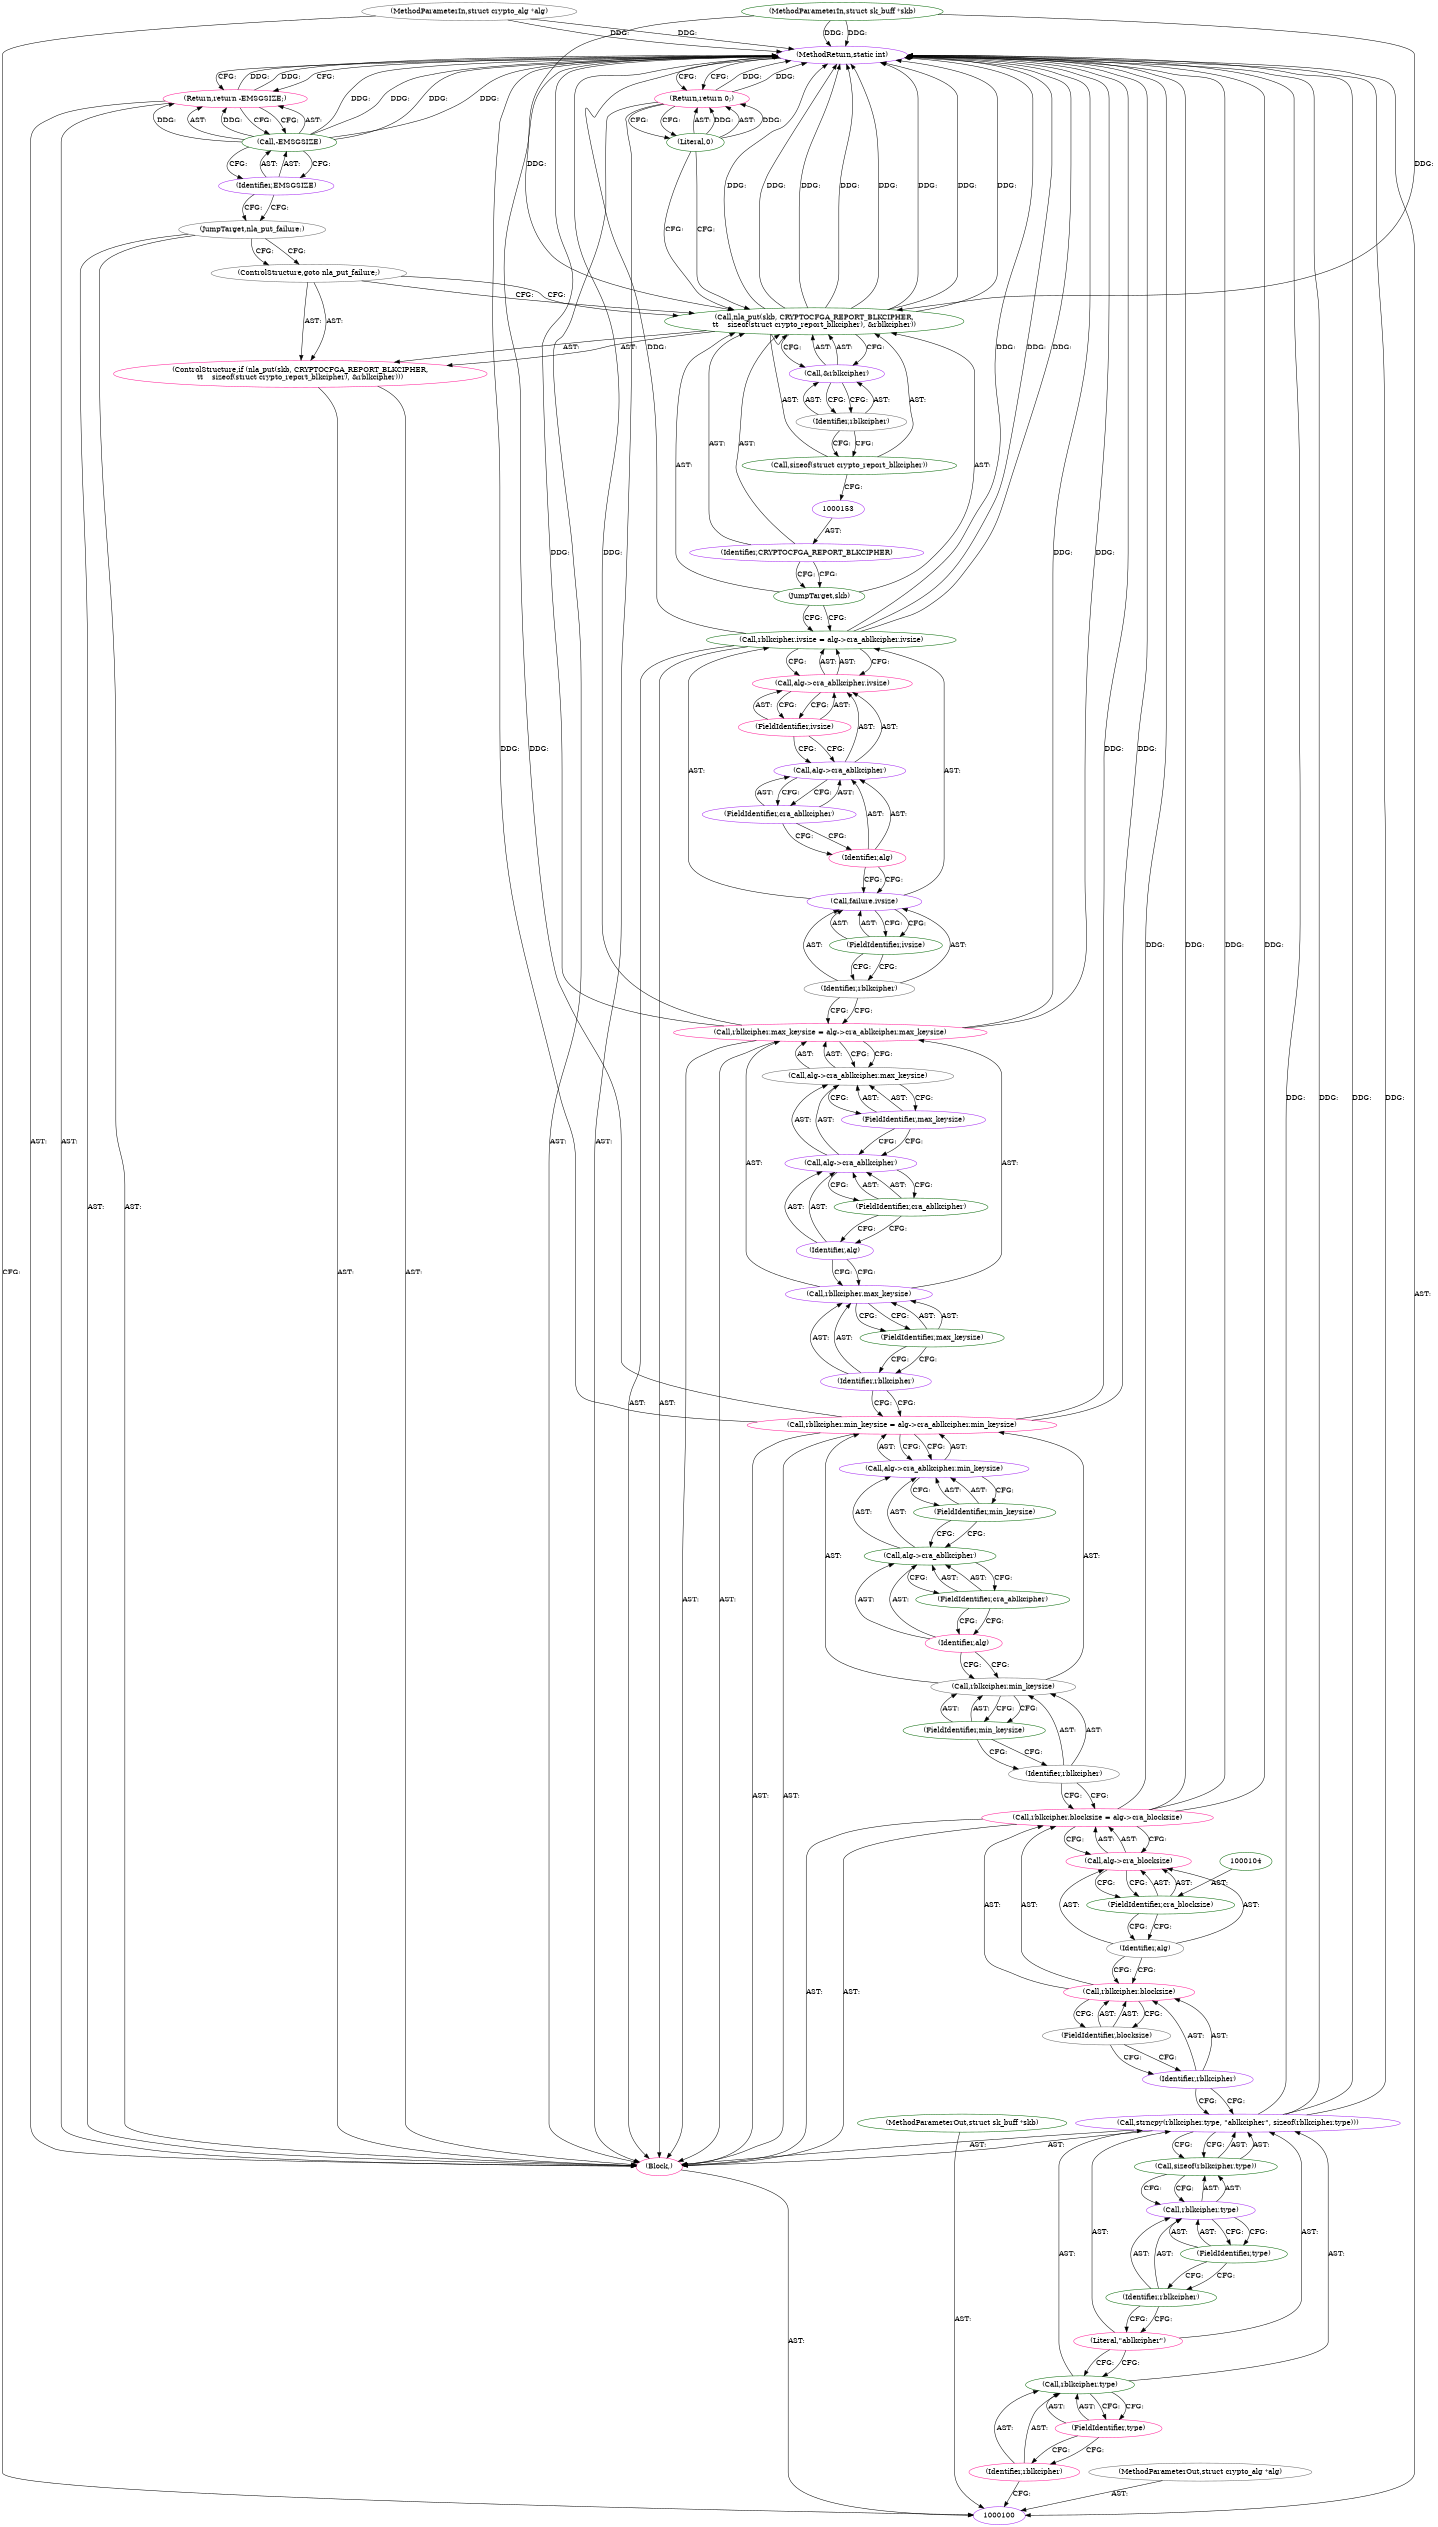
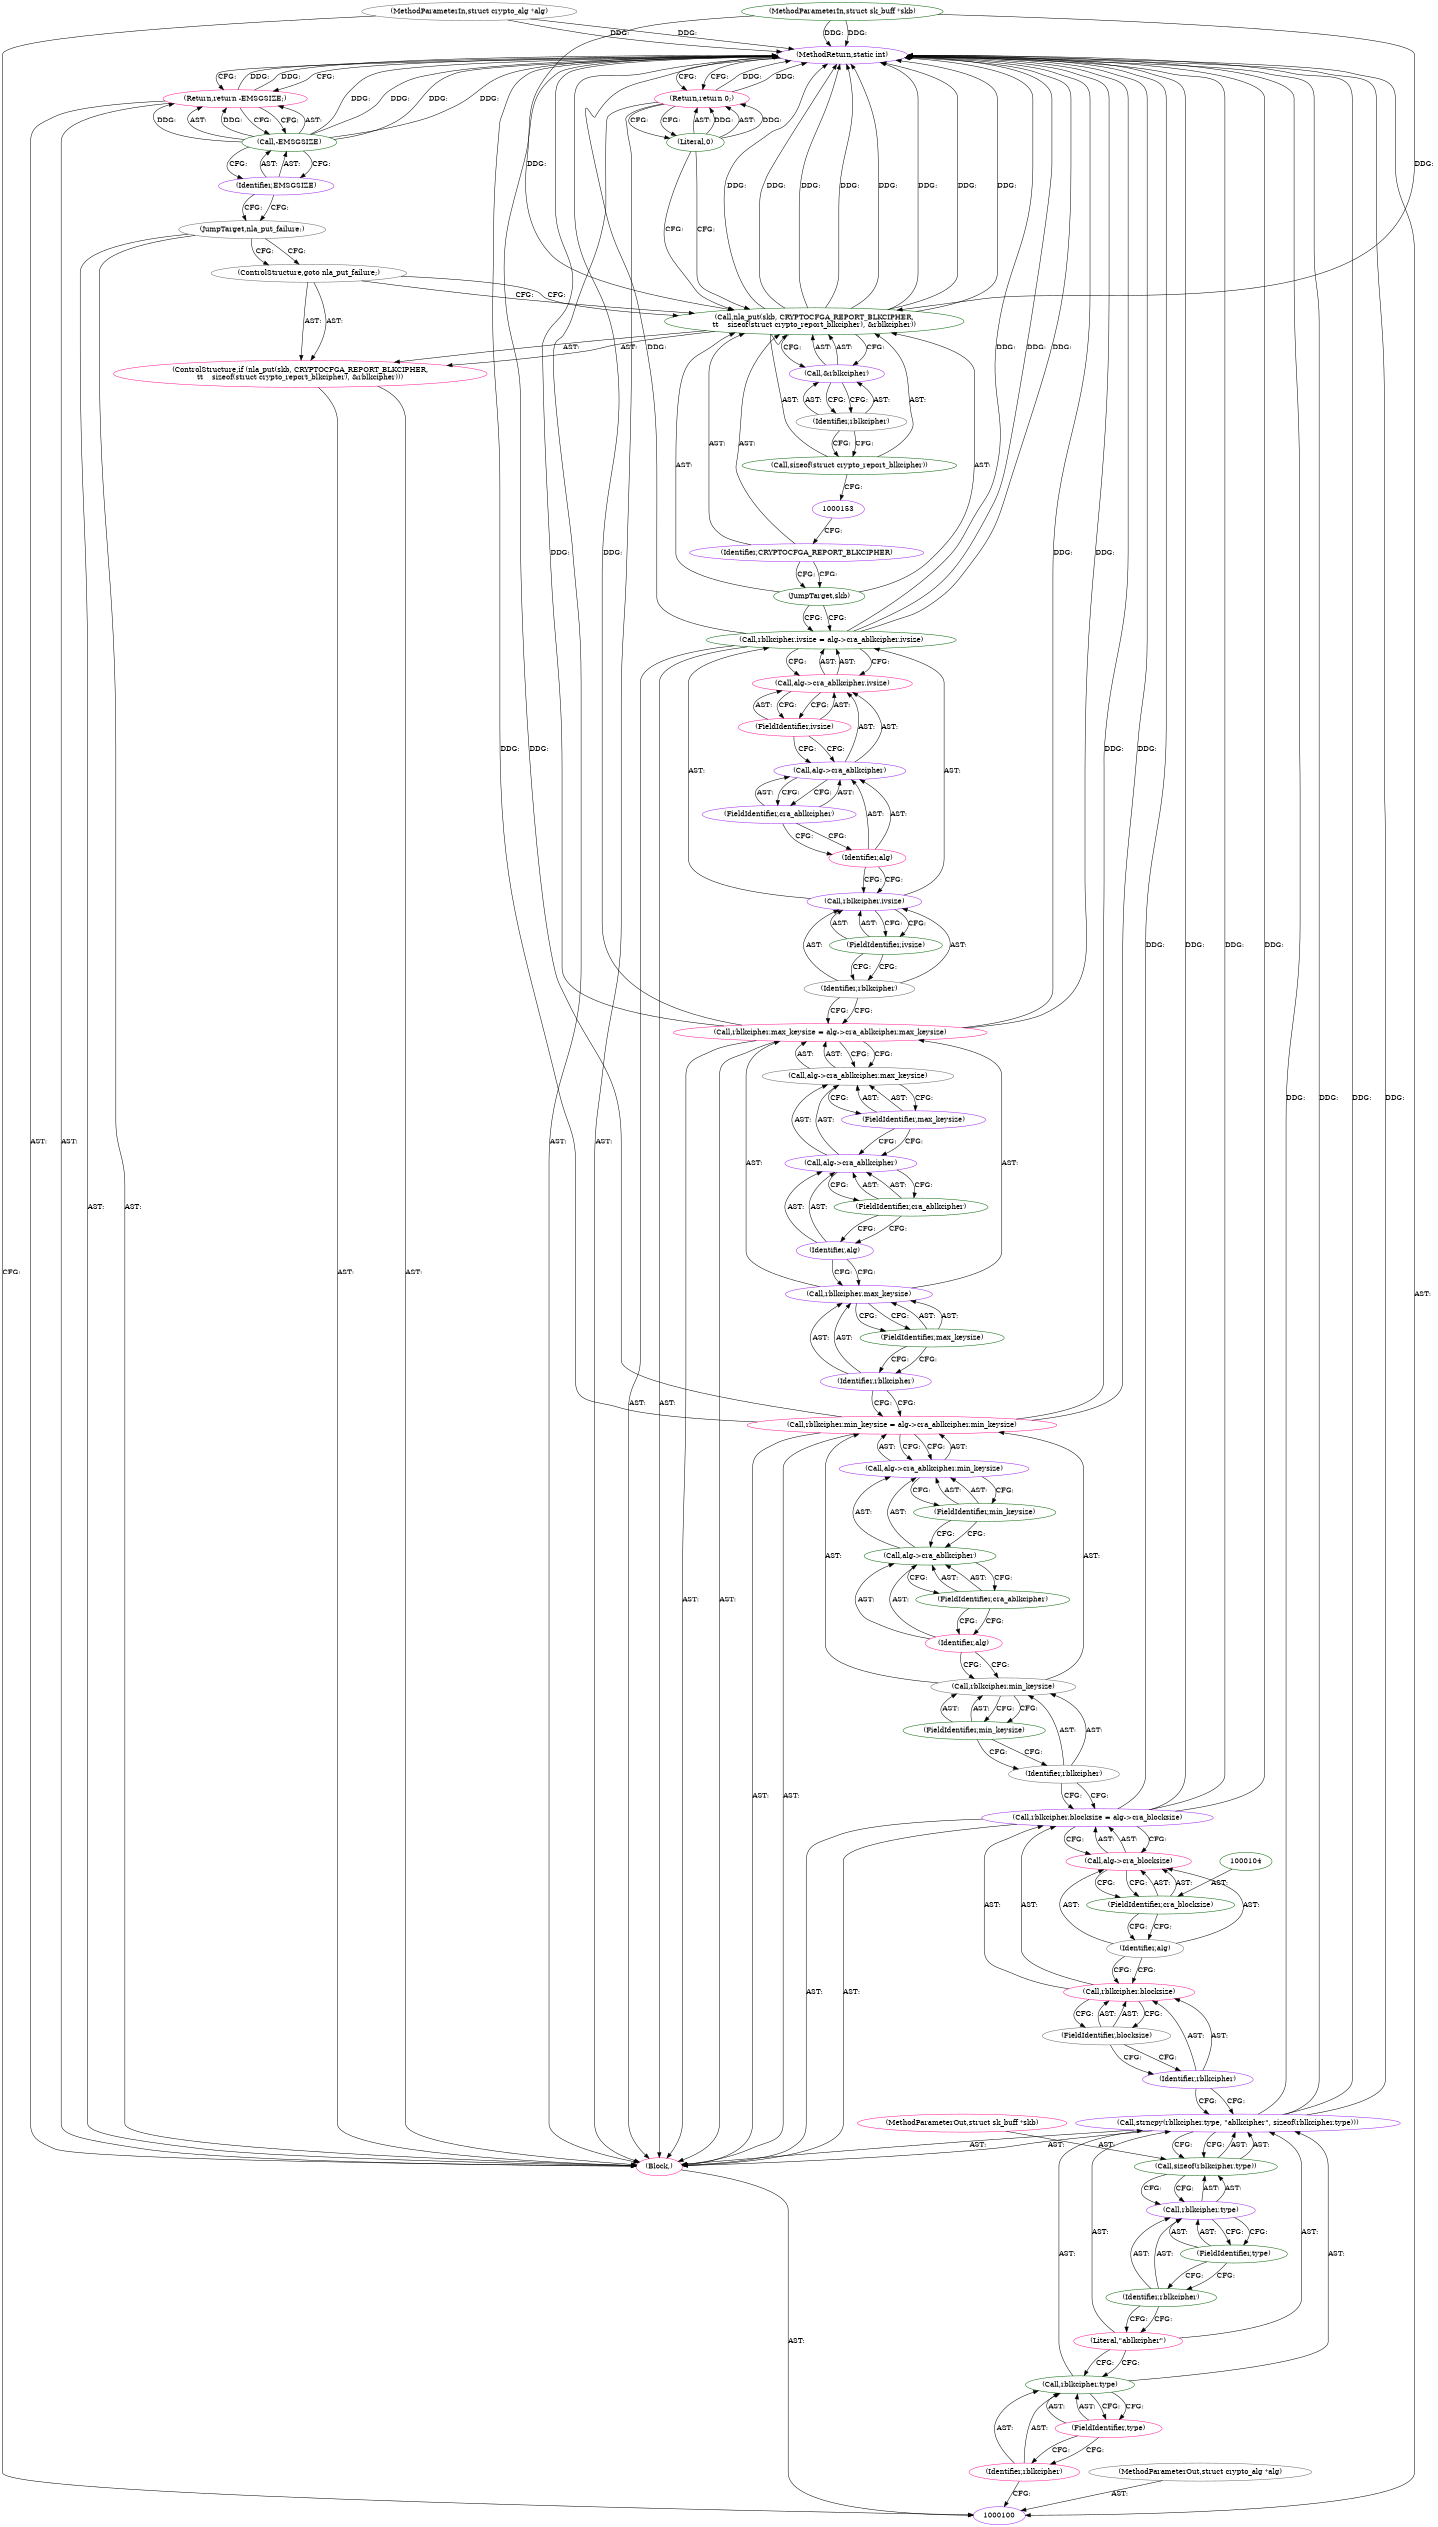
(835, 531) -> (835, 531)
(864, 902) -> (864, 902)
(1098, 1818) -> (1098, 1818)
(962, 2123) -> (962, 2123)
(955, 2324) -> (1087, 2146)
